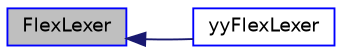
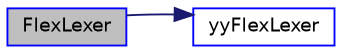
(169, 39) -> (151, 15)
